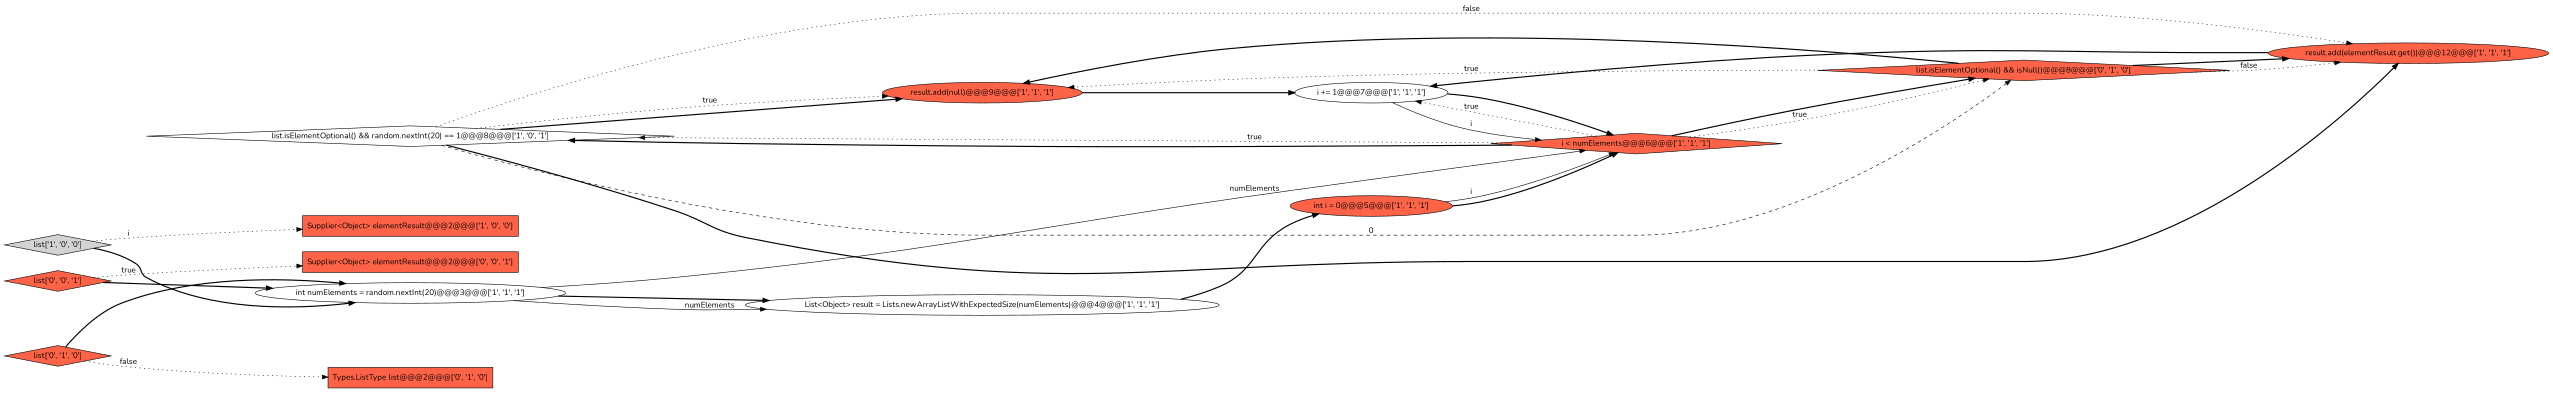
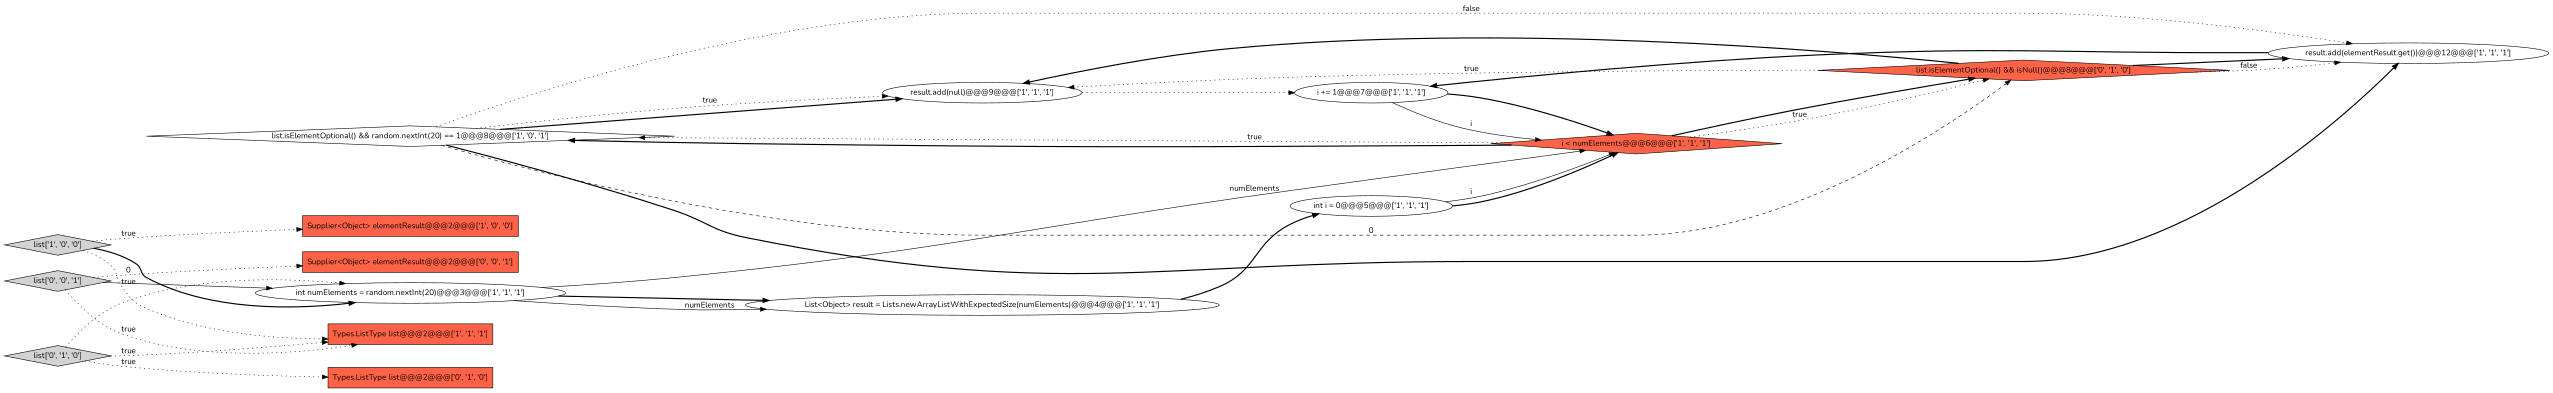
(2408, 53) -> (2408, 53)
(982, 93) -> (982, 93)
(1185, 93) -> (1185, 93)
(1509, 119) -> none
(1371, 206) -> (1371, 206)
(129, 234) -> (129, 234)
(129, 270) -> (129, 270)
(58, 281) -> (58, 281)
(216, 283) -> (216, 283)
(172, 285) -> (172, 285)
none -> (410, 334)
(58, 356) -> (58, 356)
(129, 362) -> (129, 362)
